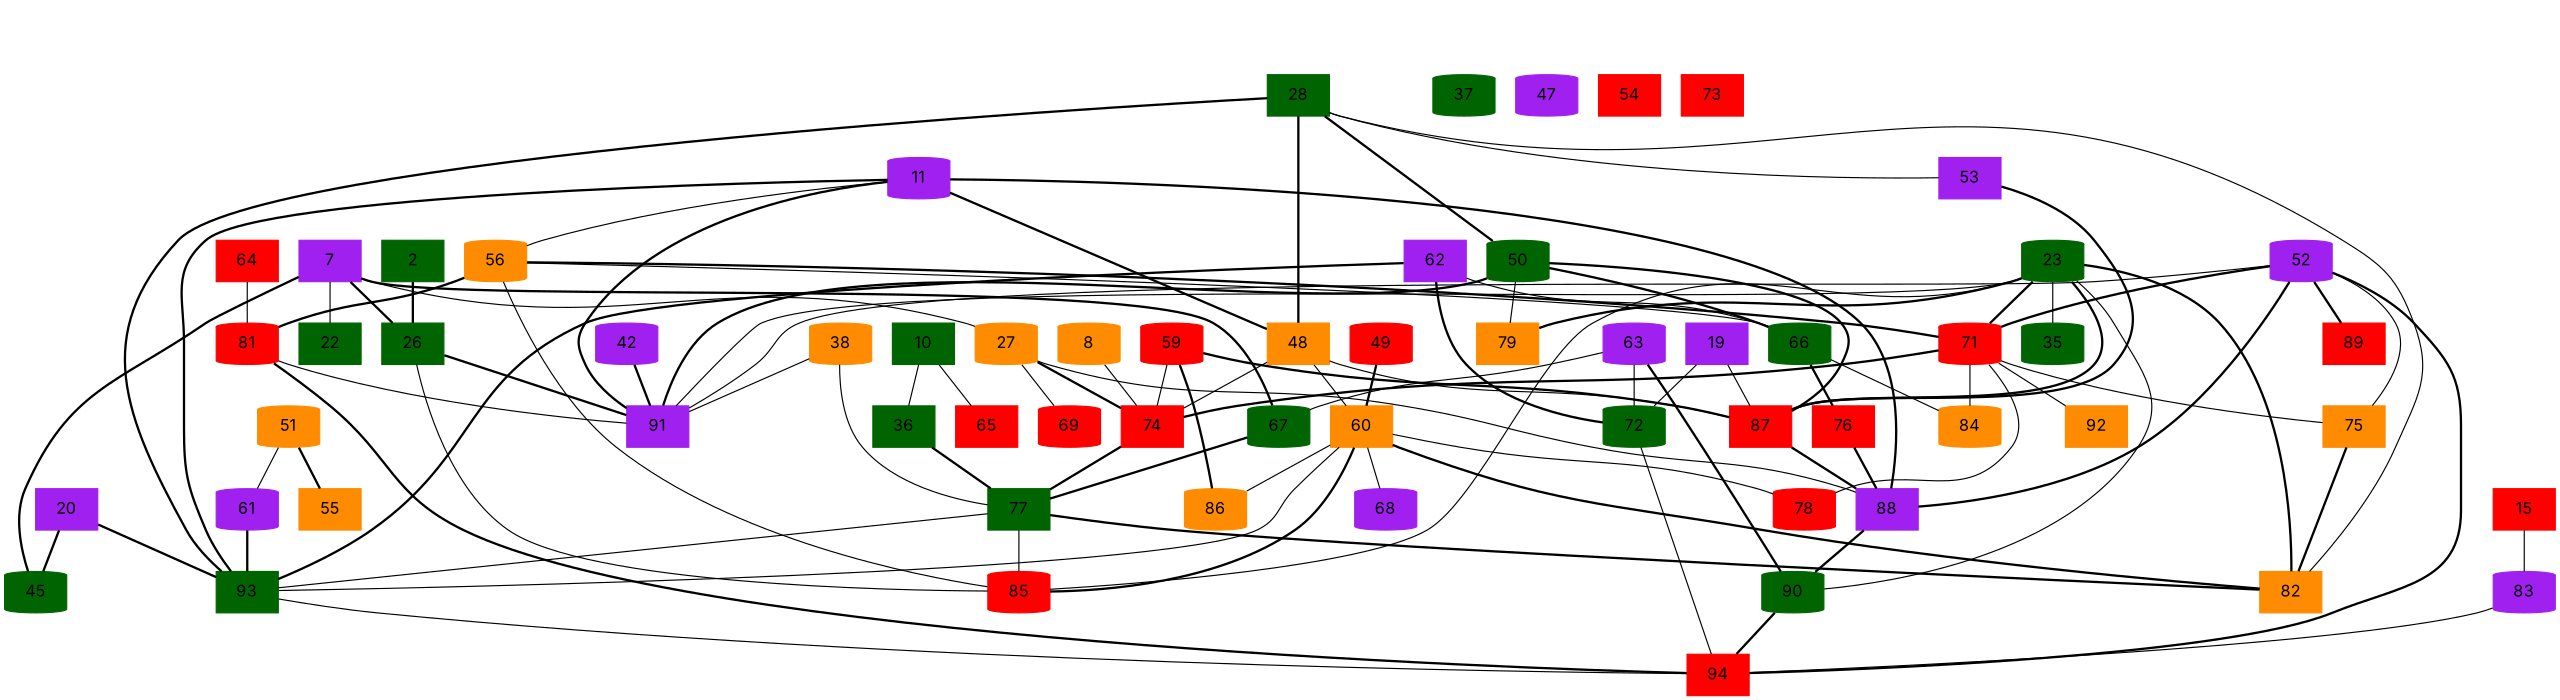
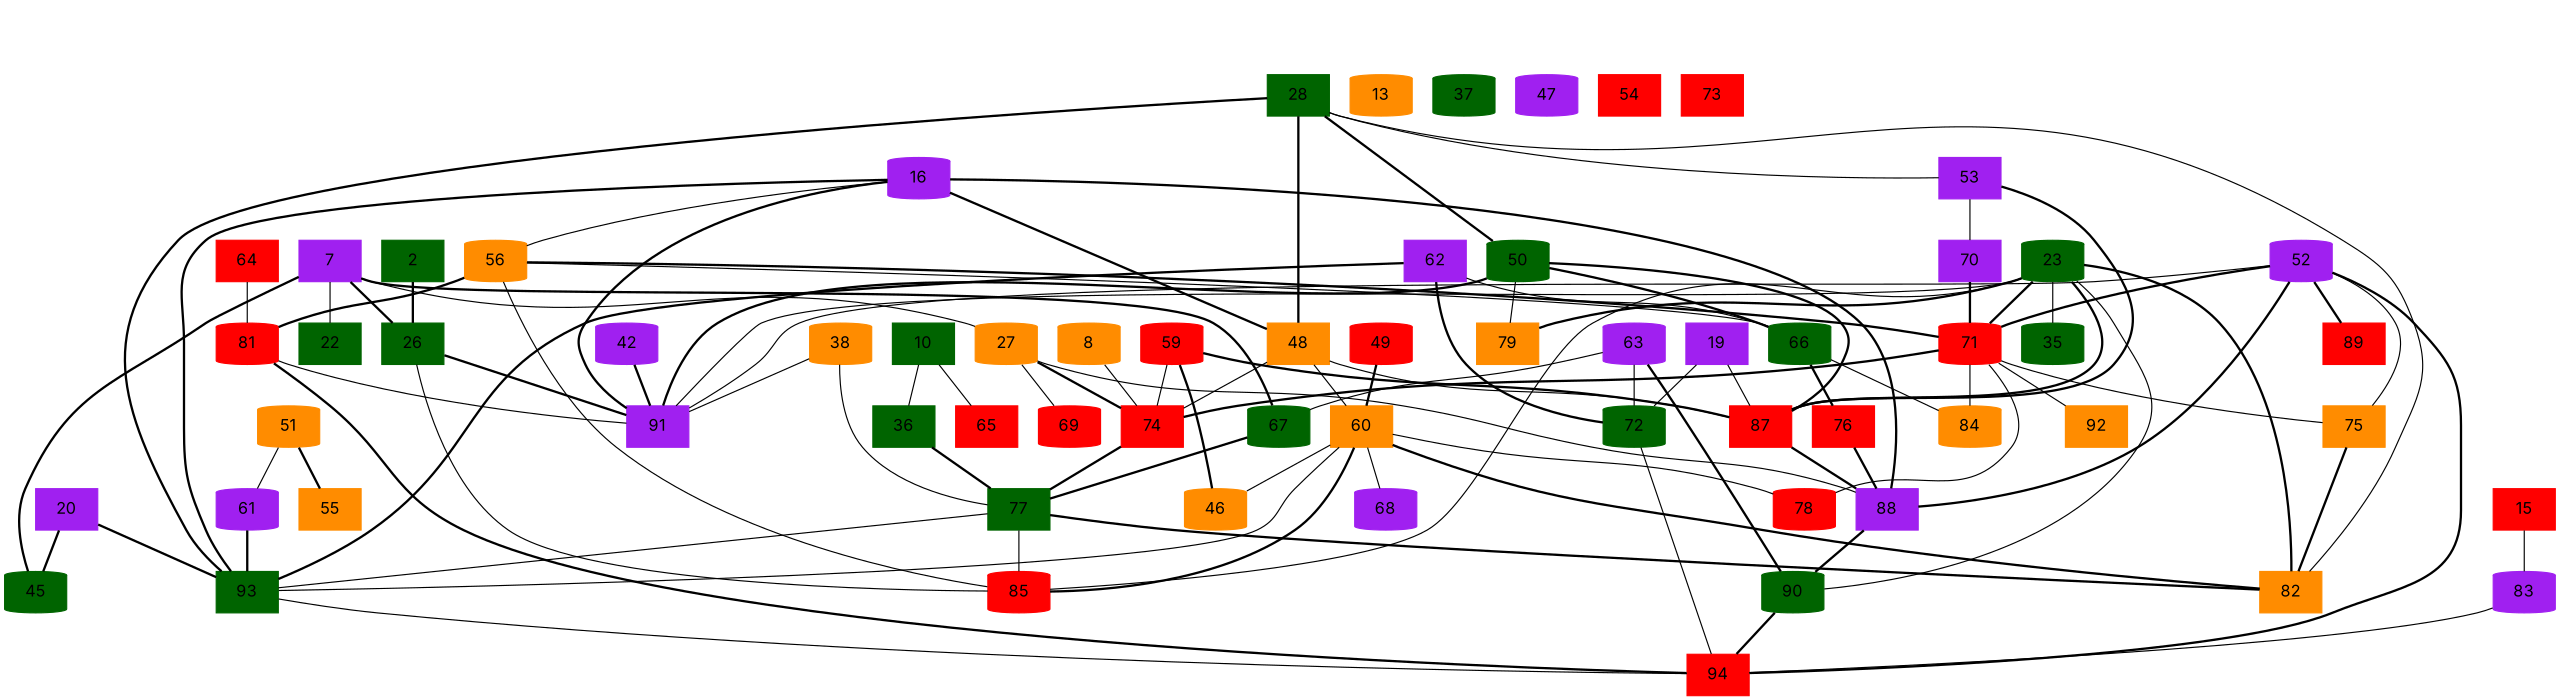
none -> (1381, 95)
(919, 178) -> (919, 178)
none -> (1970, 261)
(1216, 509) -> (1216, 509)
